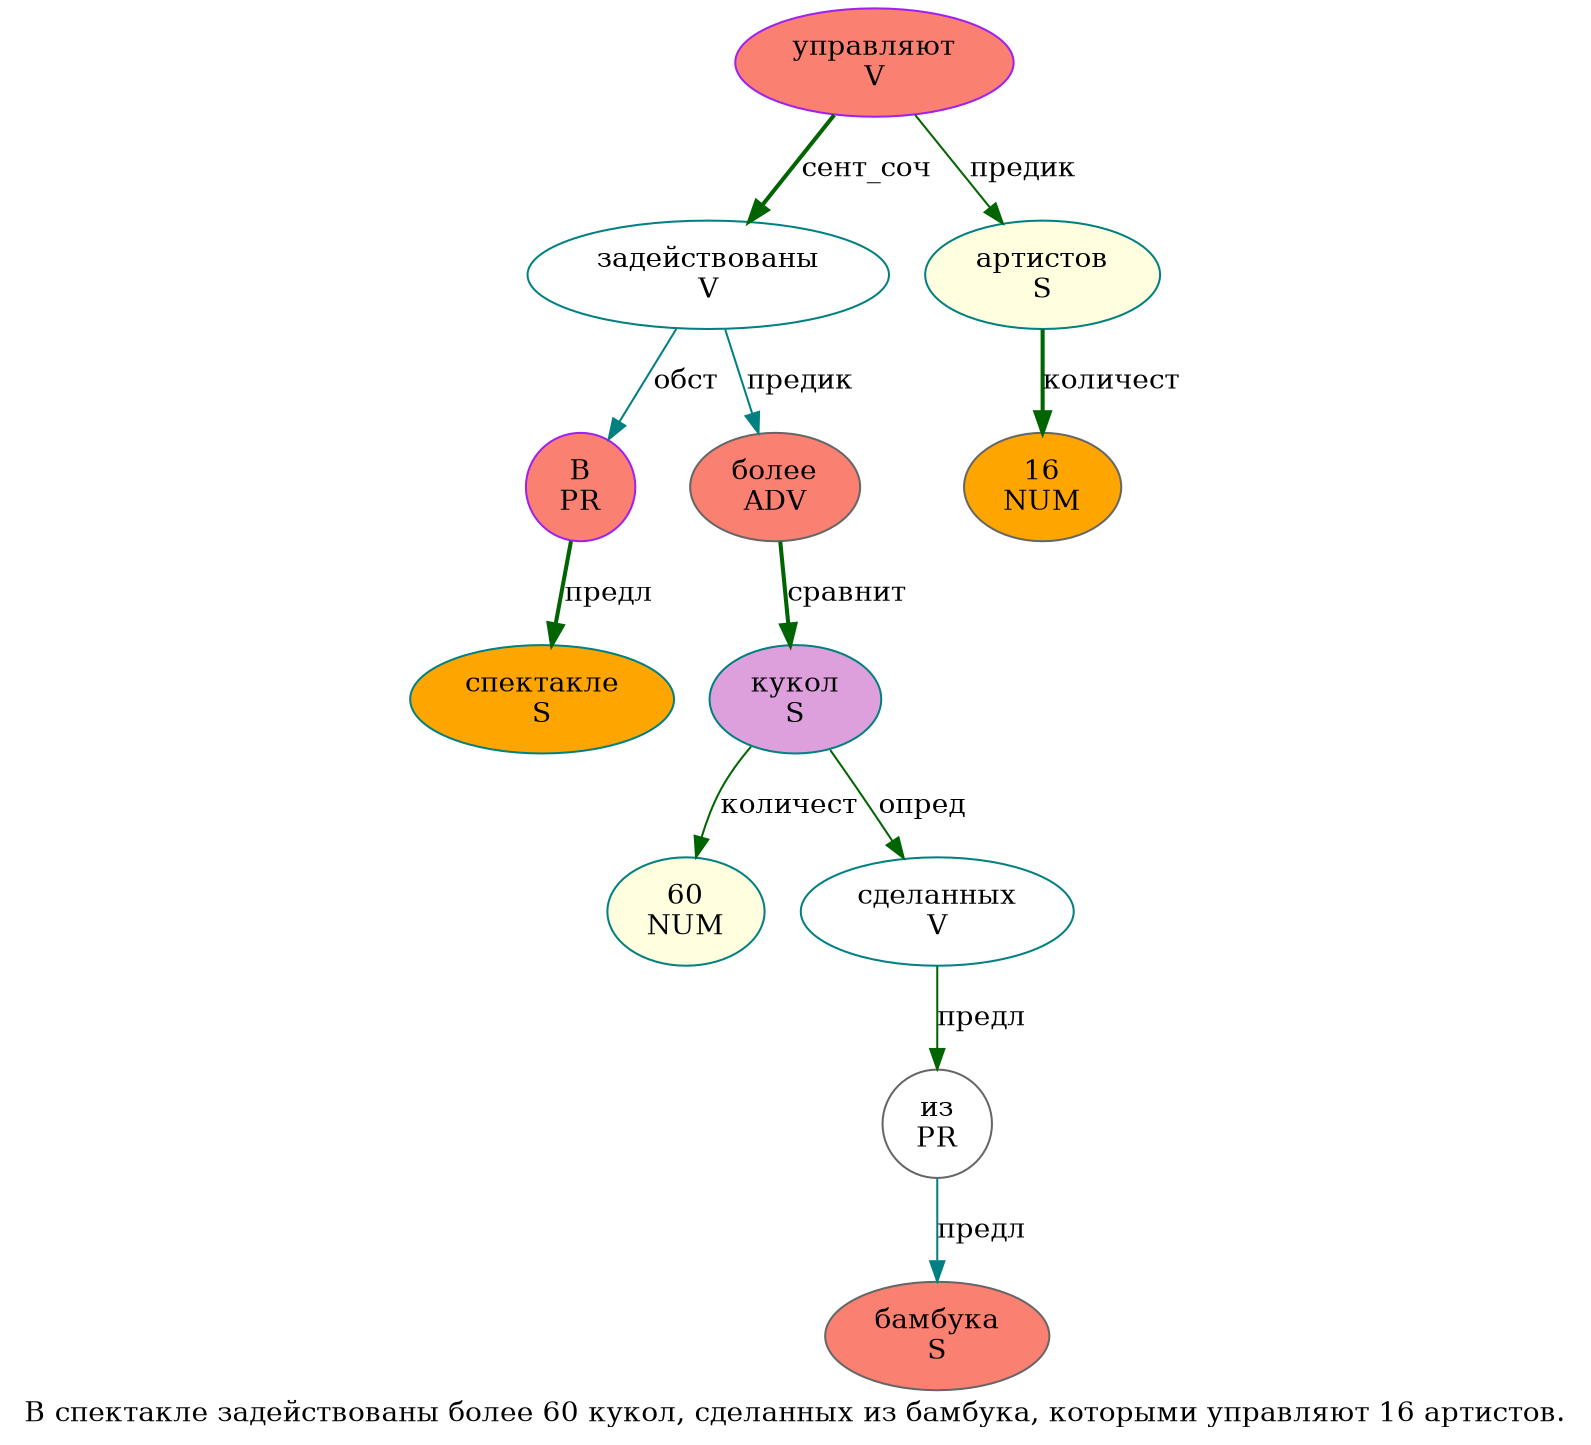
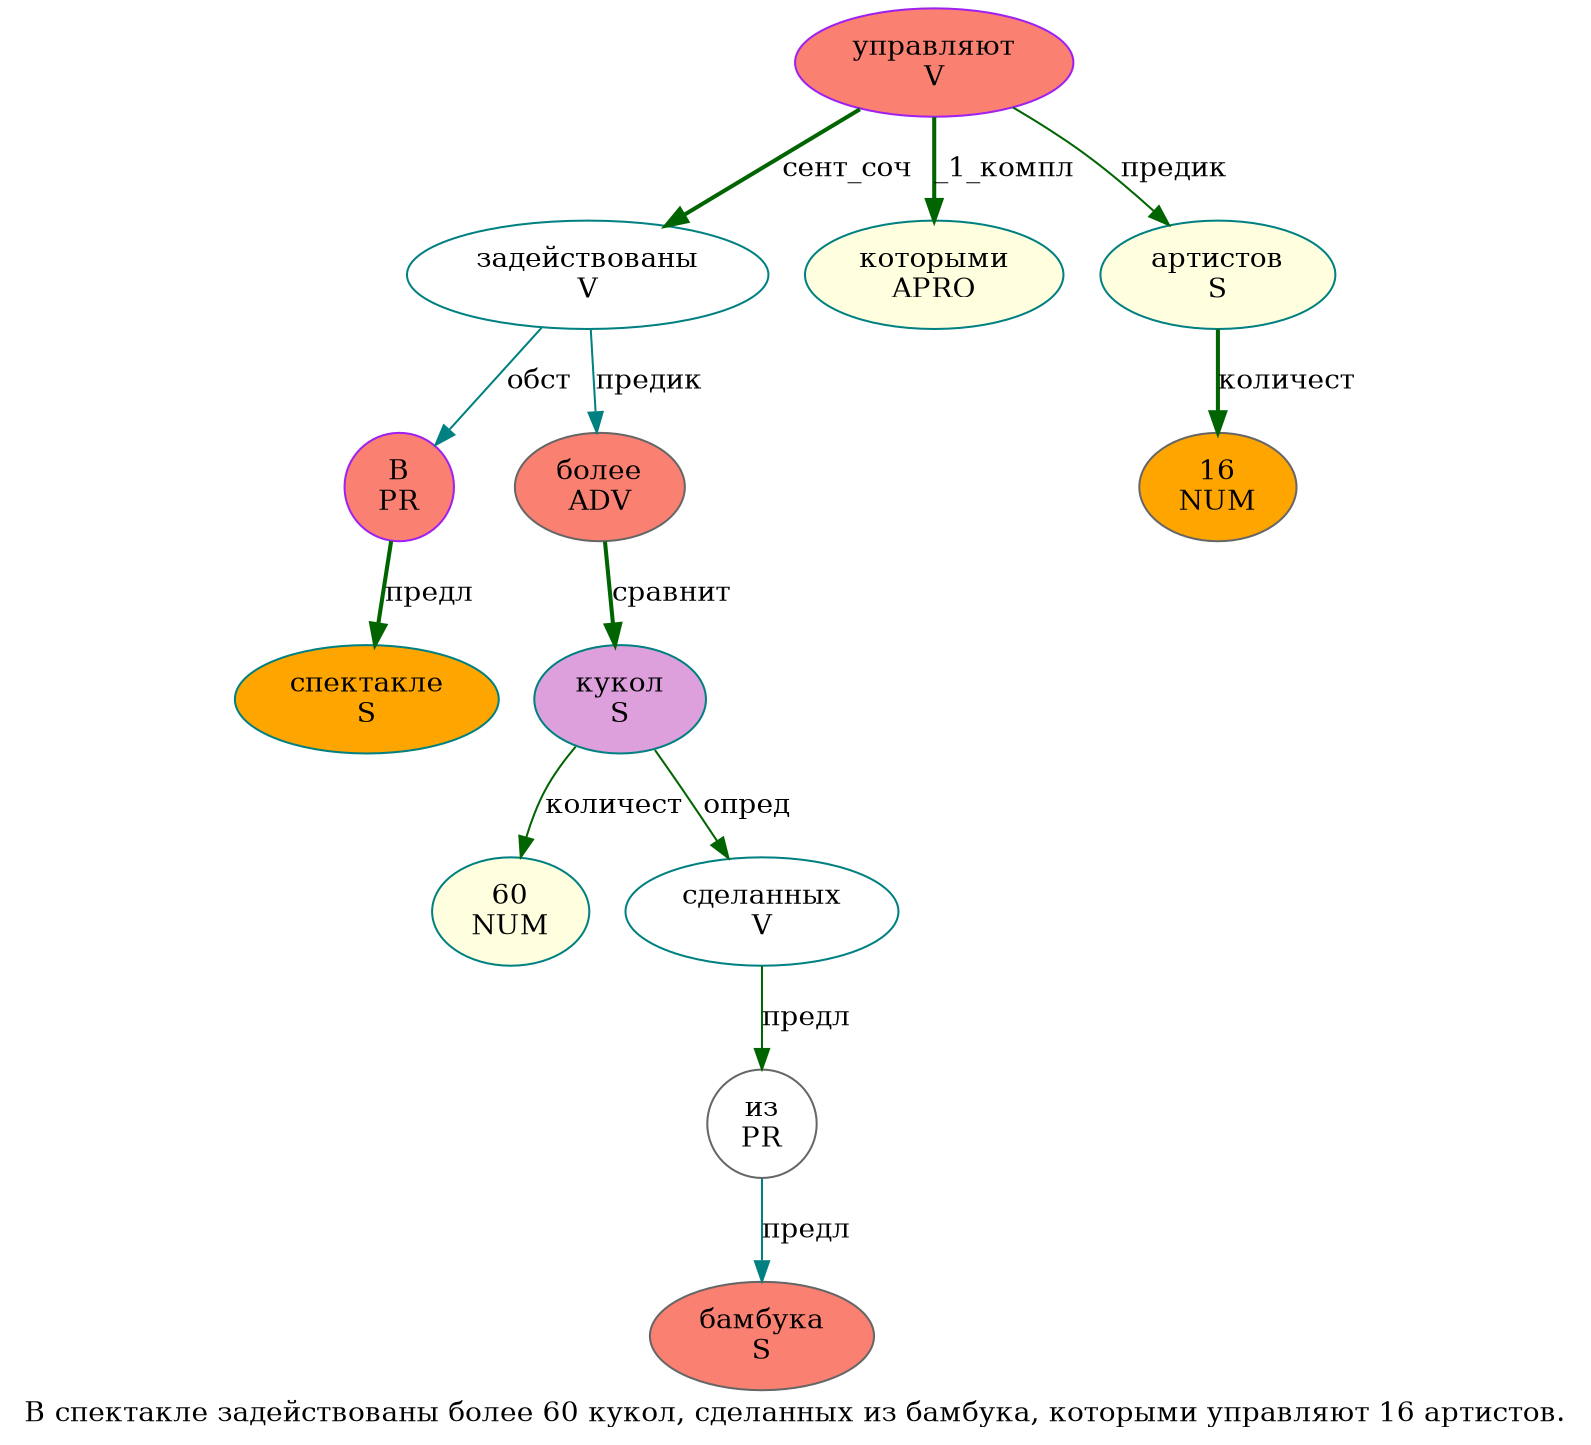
none -> (934, 275)
